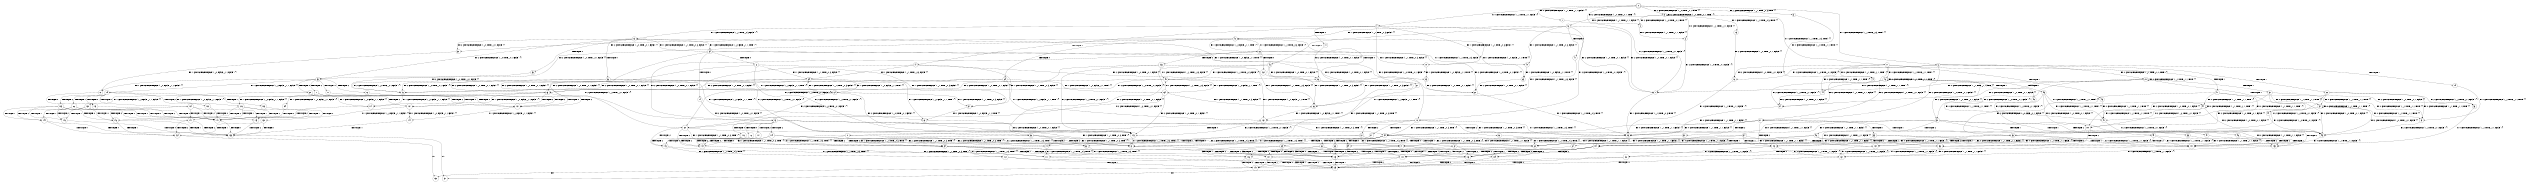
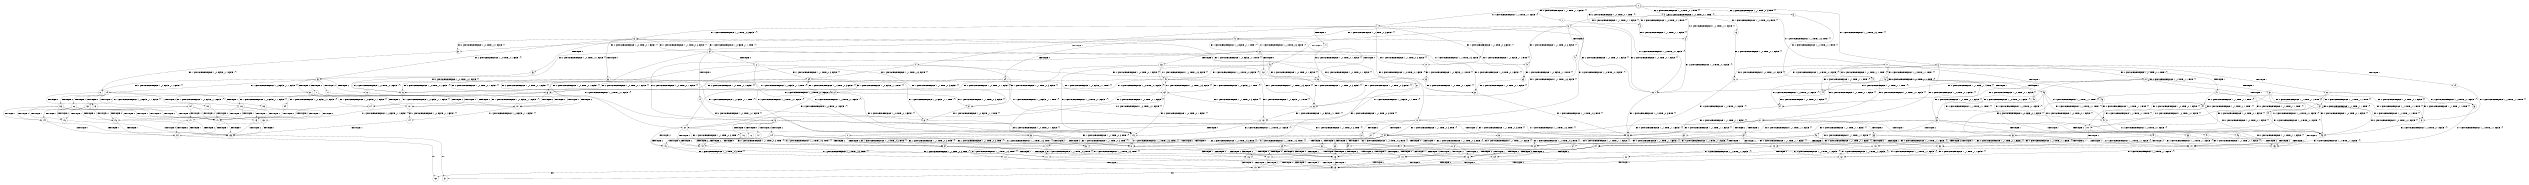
(1759, 137) -> (1749, 124)
